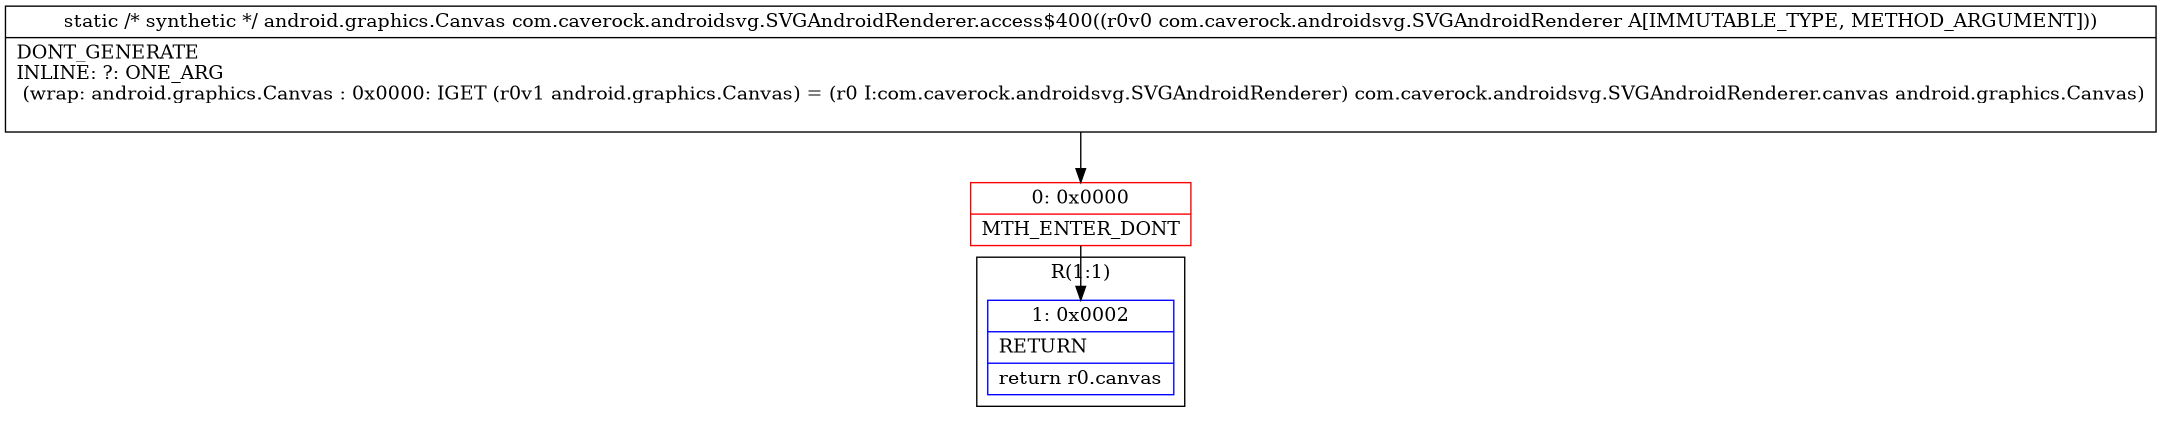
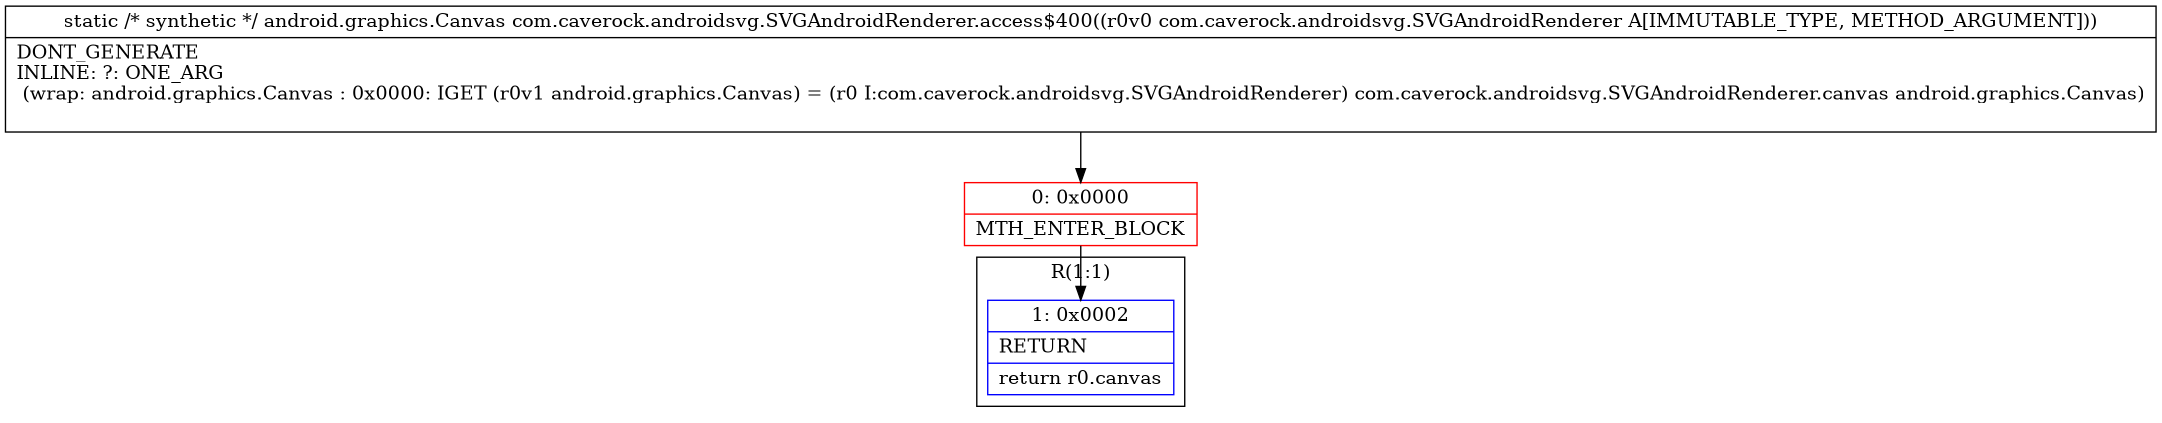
(1081, 229) -> (1081, 229)
